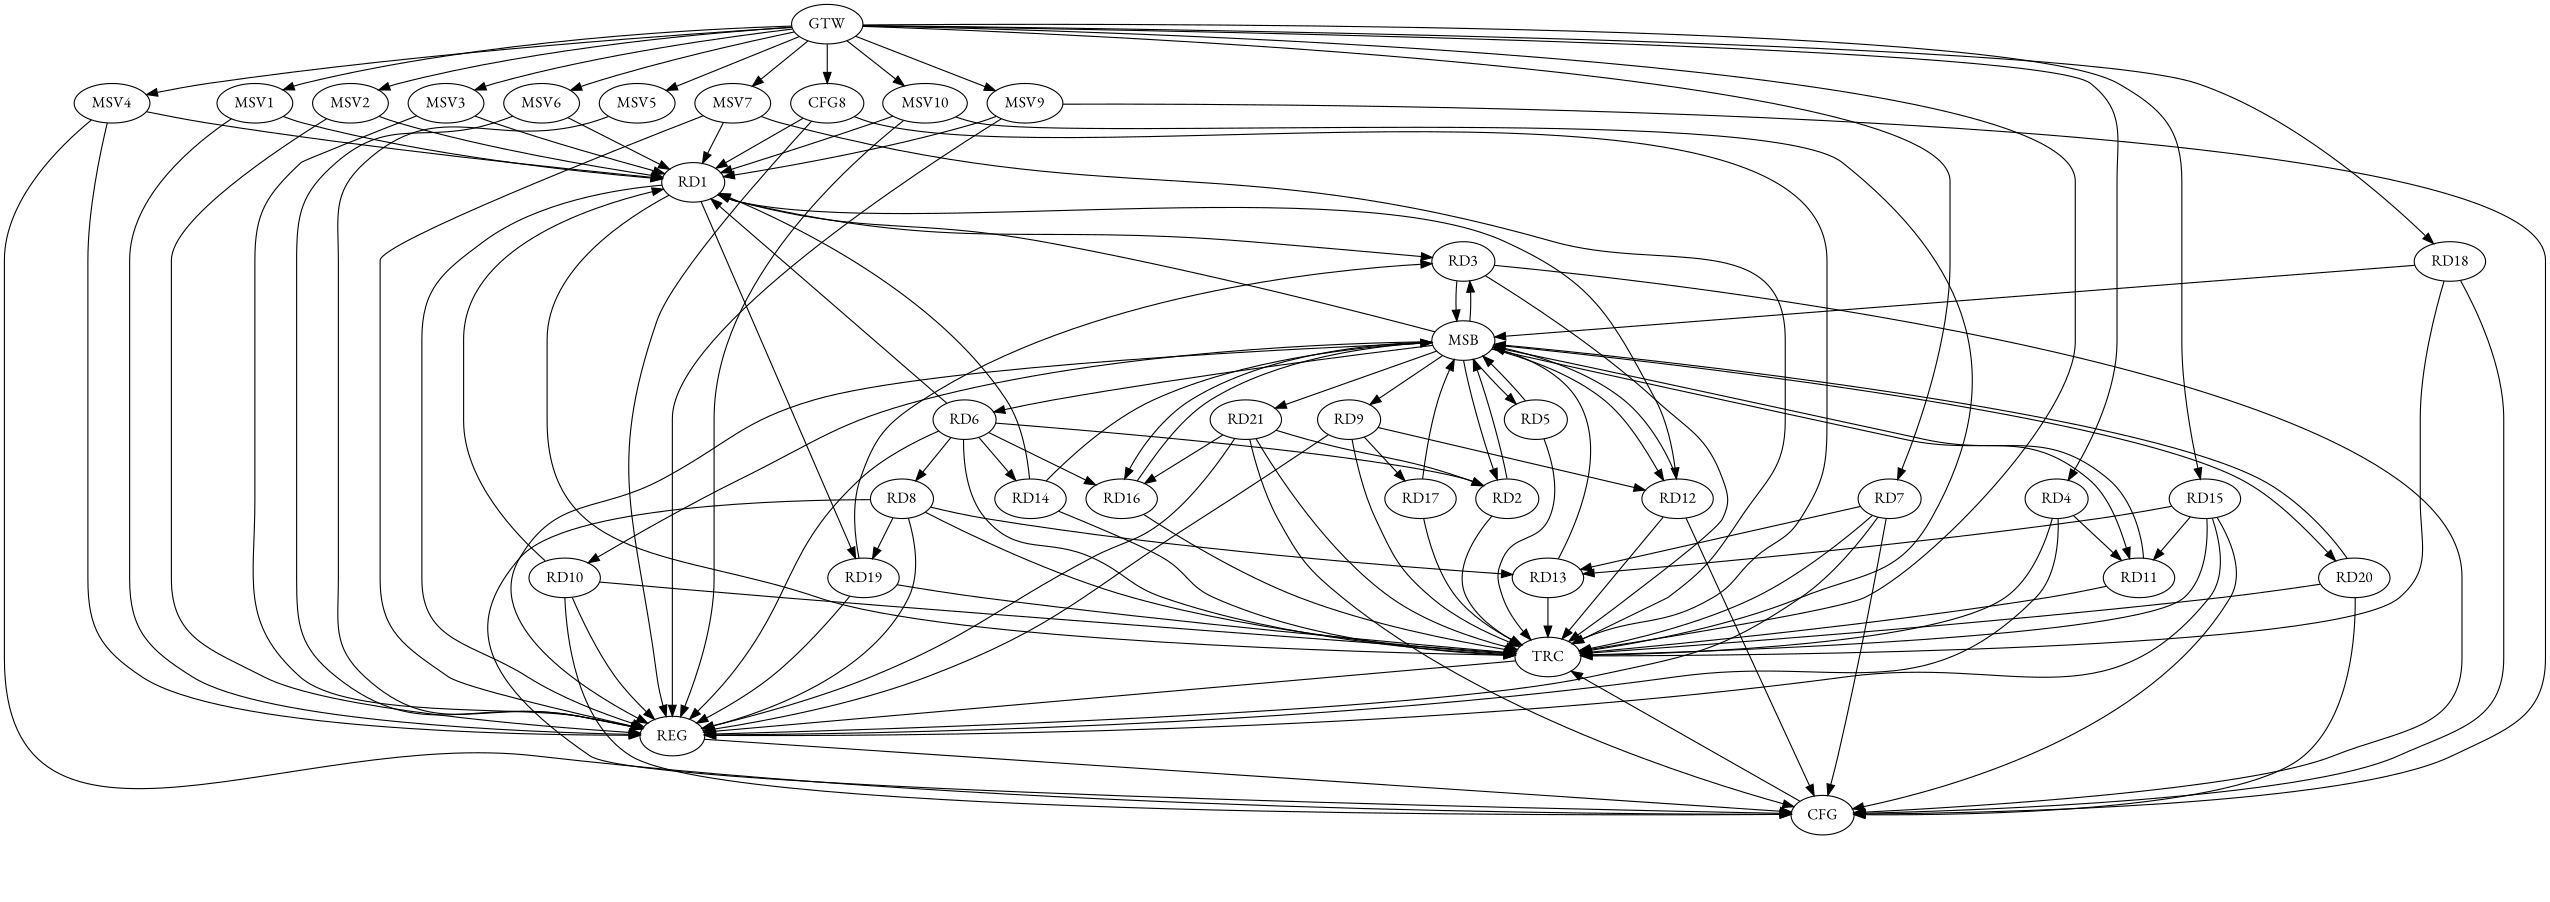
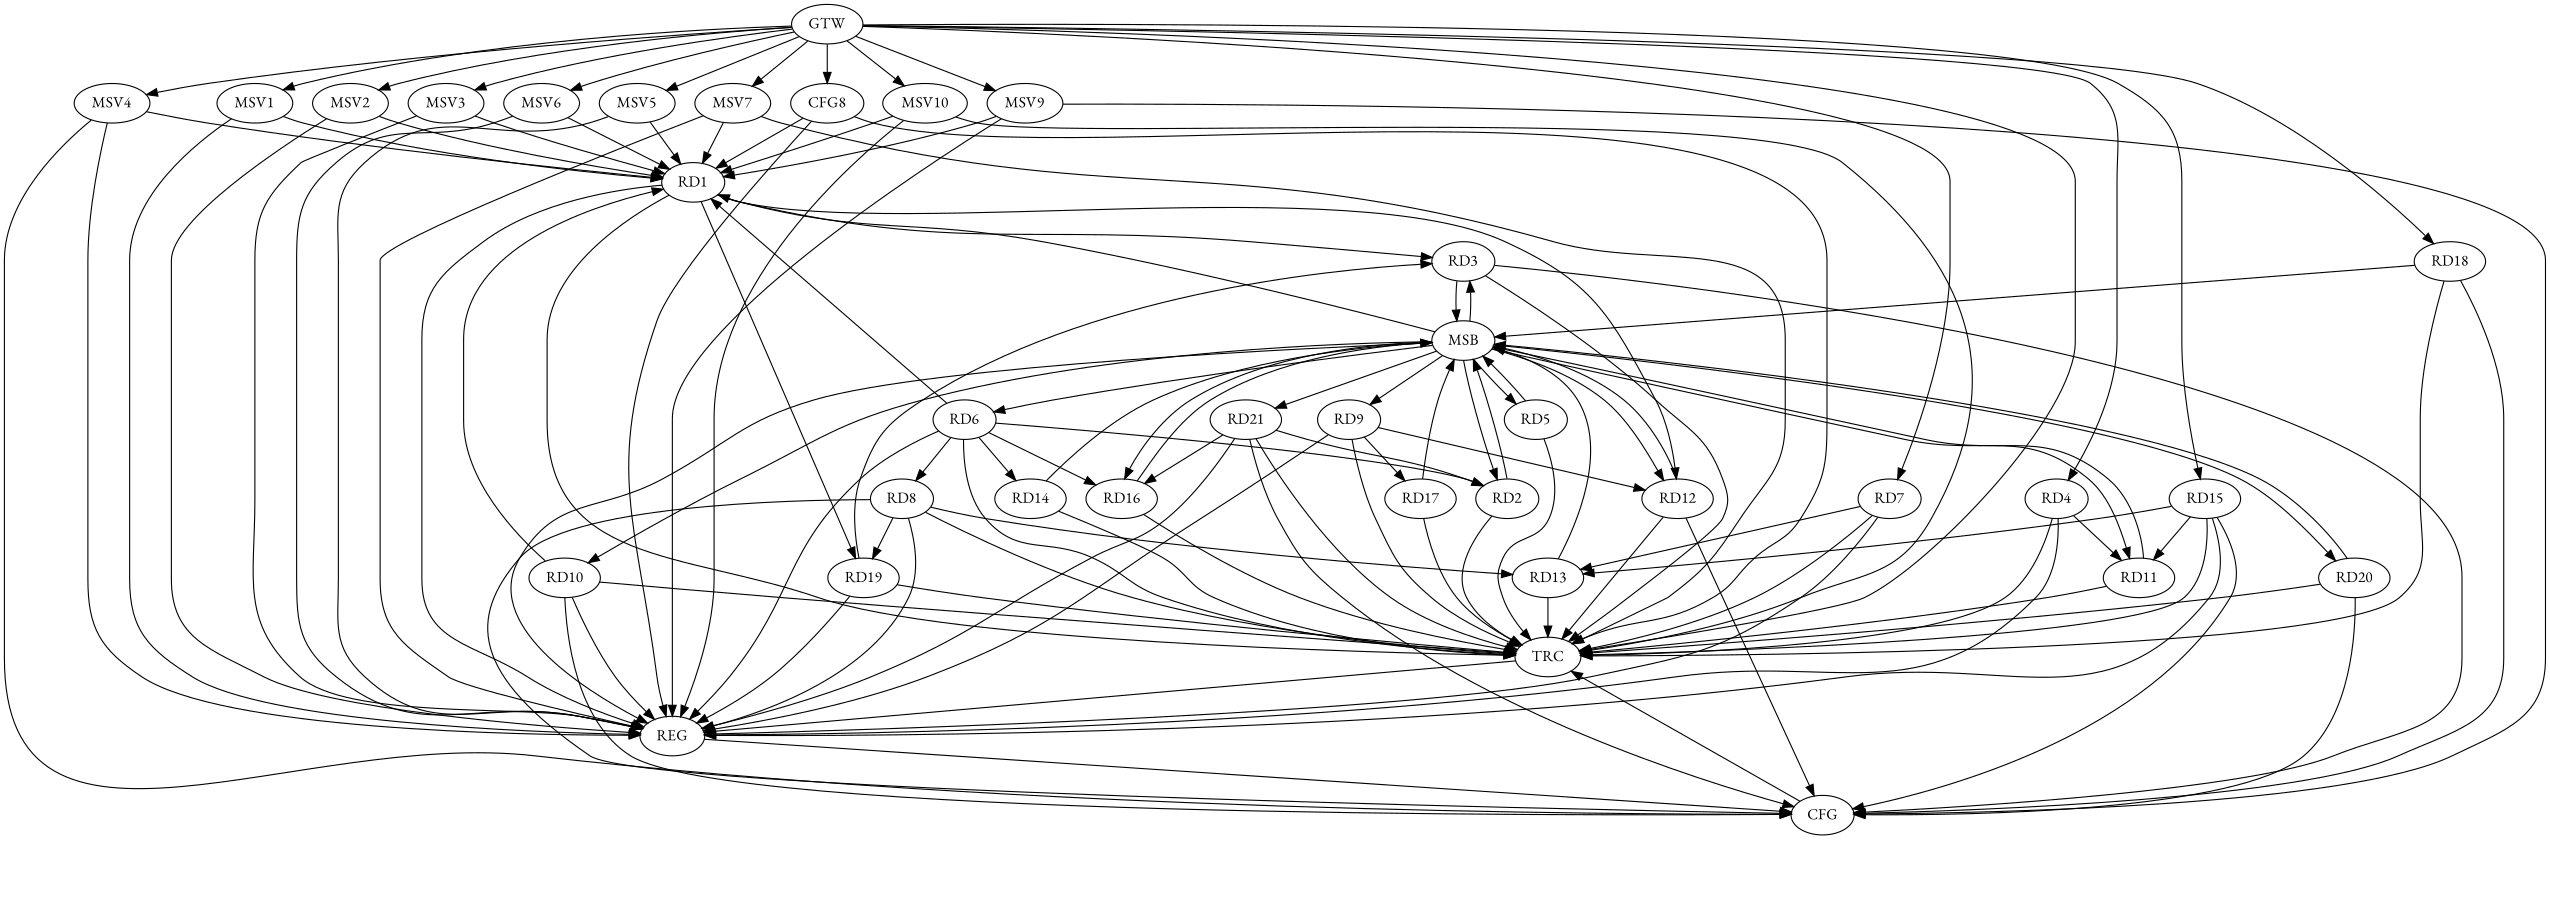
(916, 305) -> (663, 139)
(1858, 665) -> none
